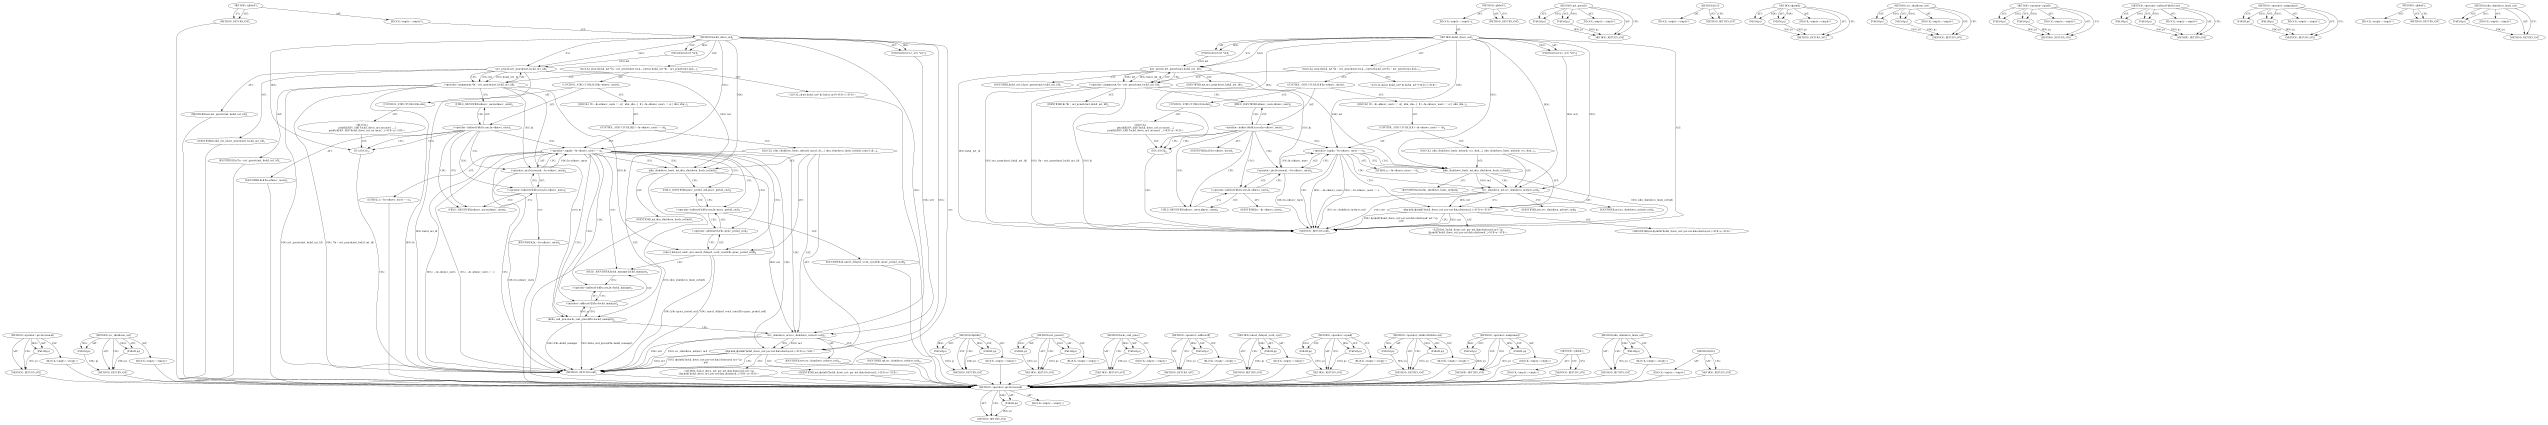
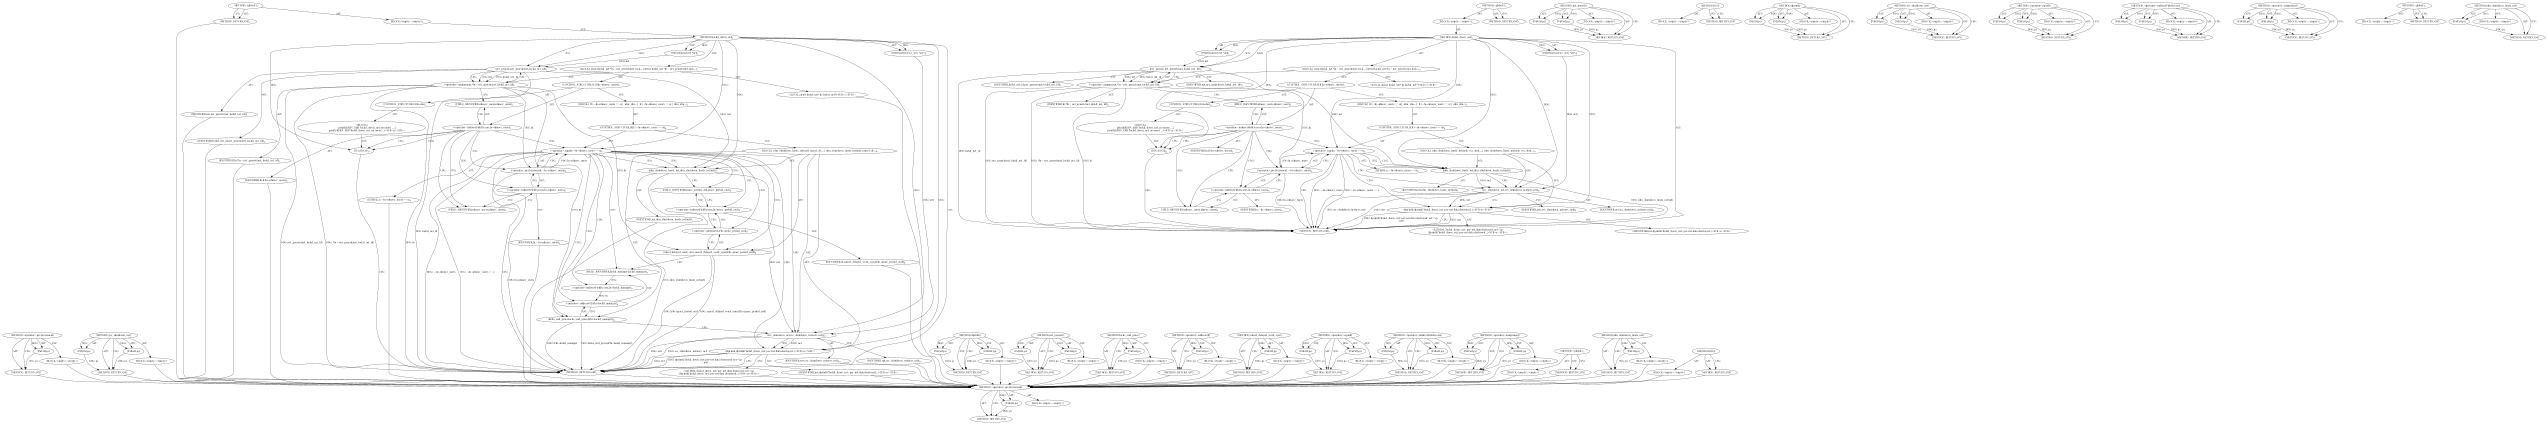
(592, 296) -> none
(603, 296) -> (603, 296)
(585, 312) -> (585, 312)
